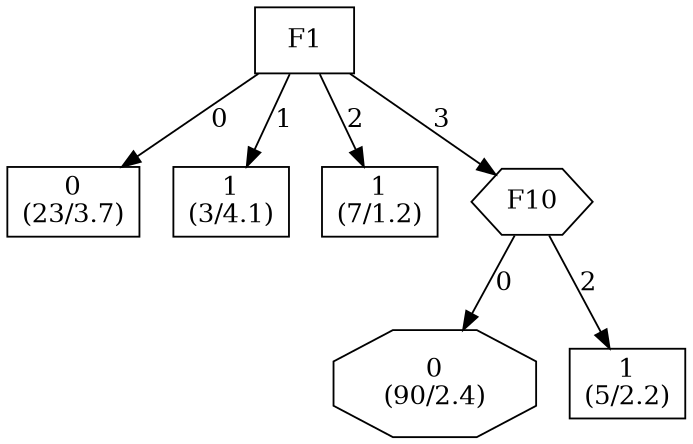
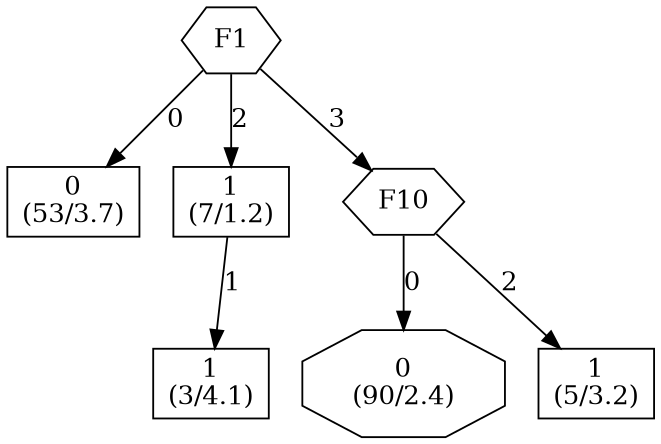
(305, 40) -> (231, 40)
(272, 112) -> (222, 284)
(73, 202) -> (73, 202)
(627, 384) -> (596, 384)
